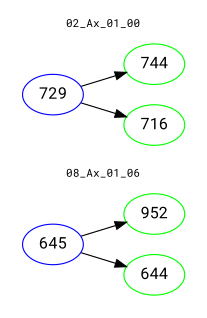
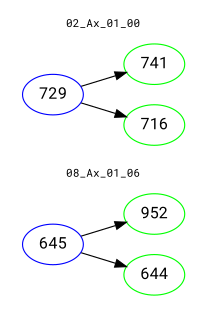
(154, 64) -> (154, 64)
